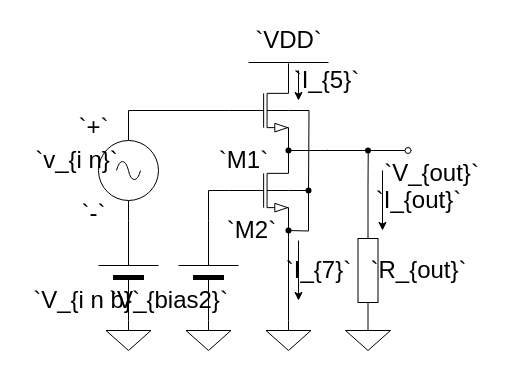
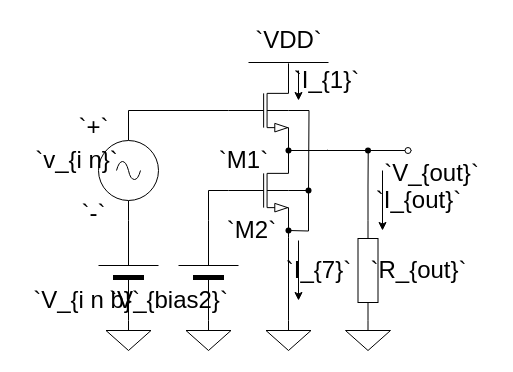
(327, 81) -> (327, 81)
